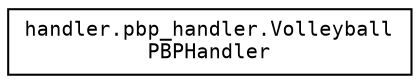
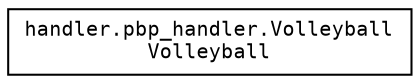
(210, 42) -> (210, 42)
